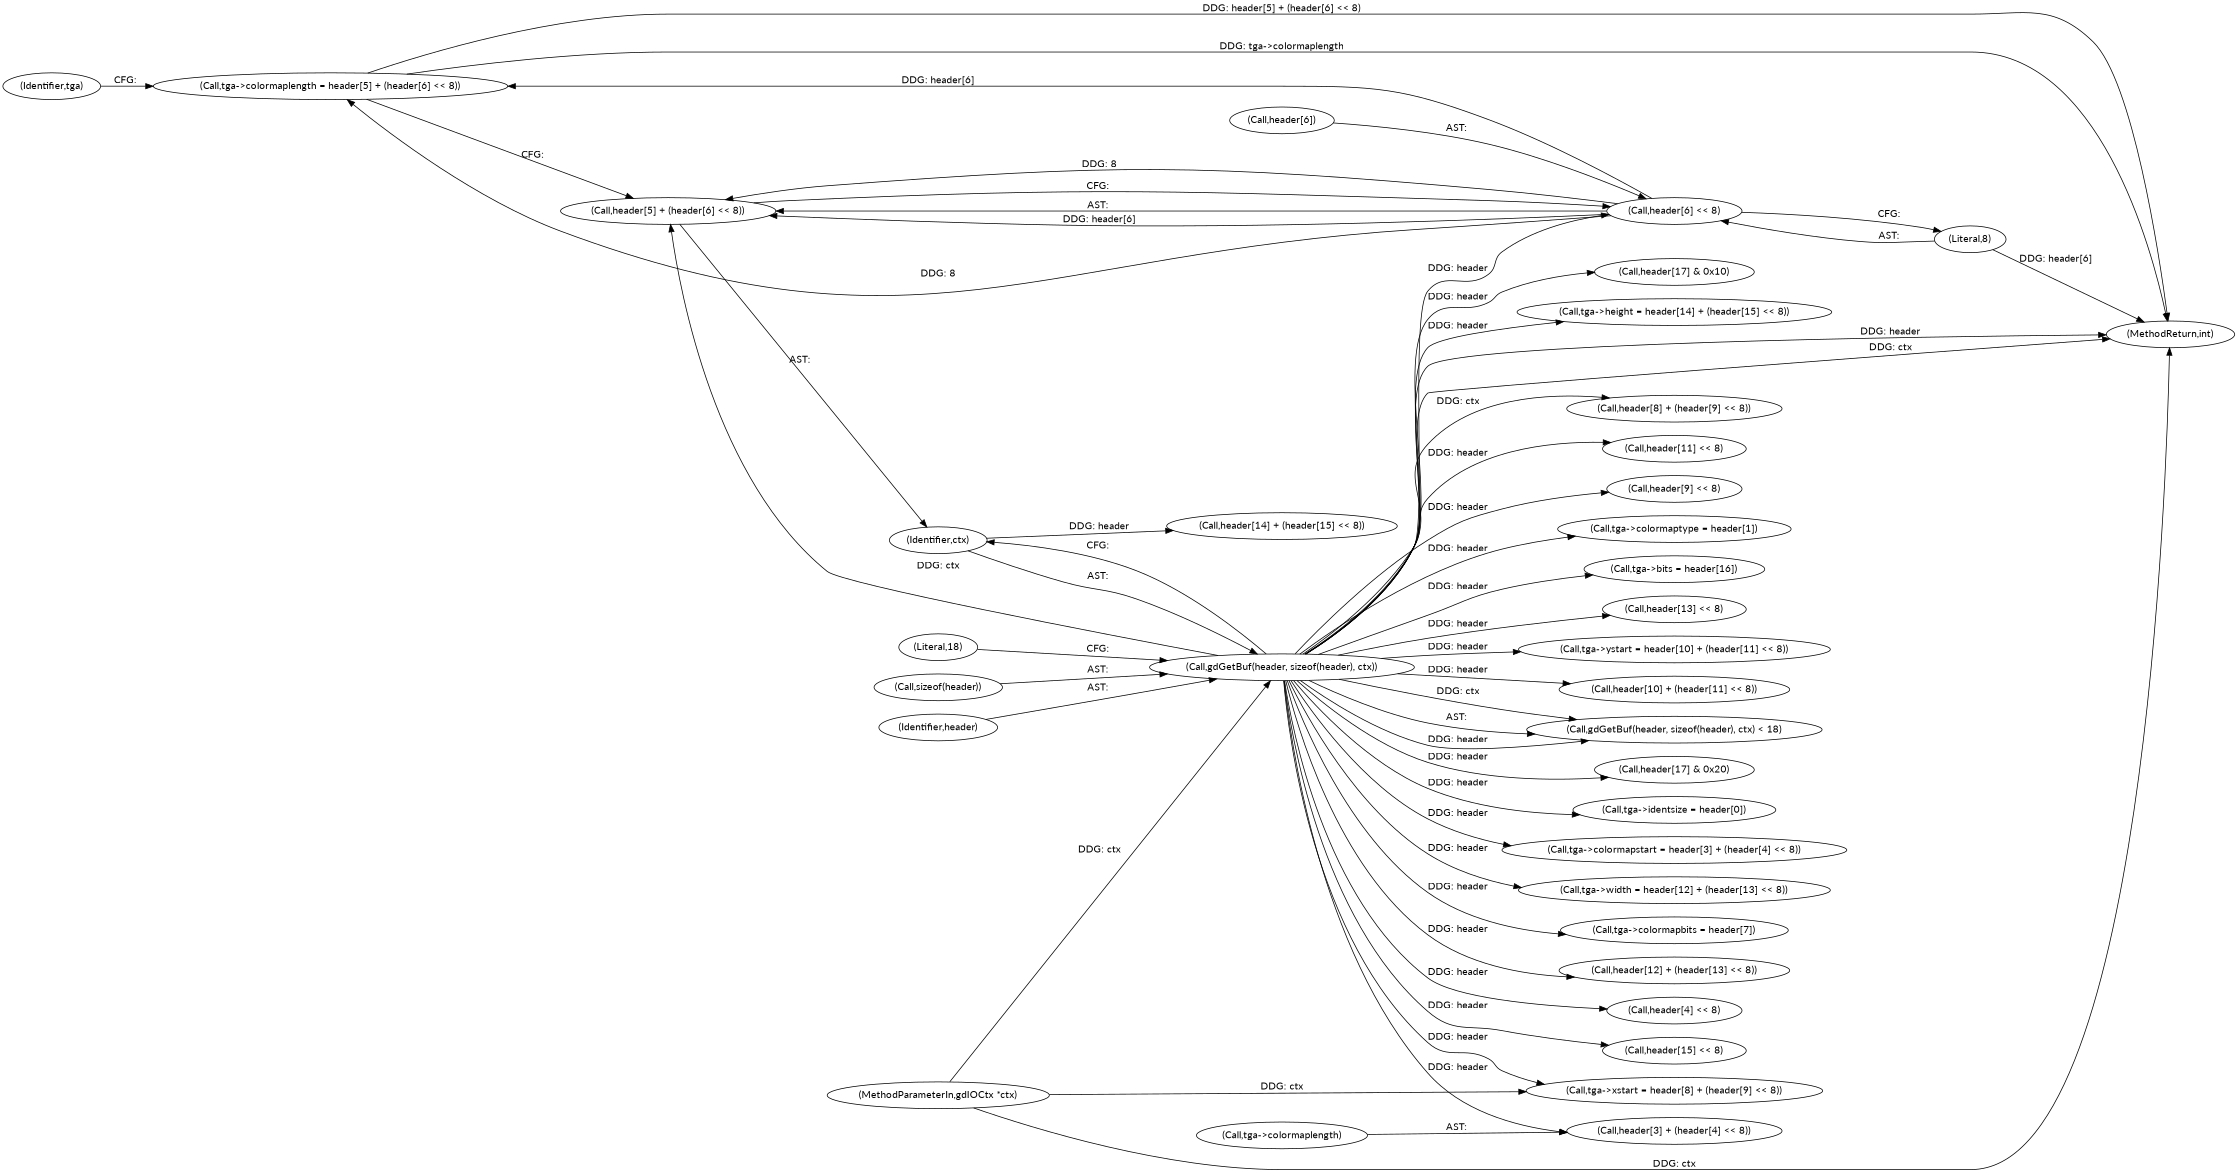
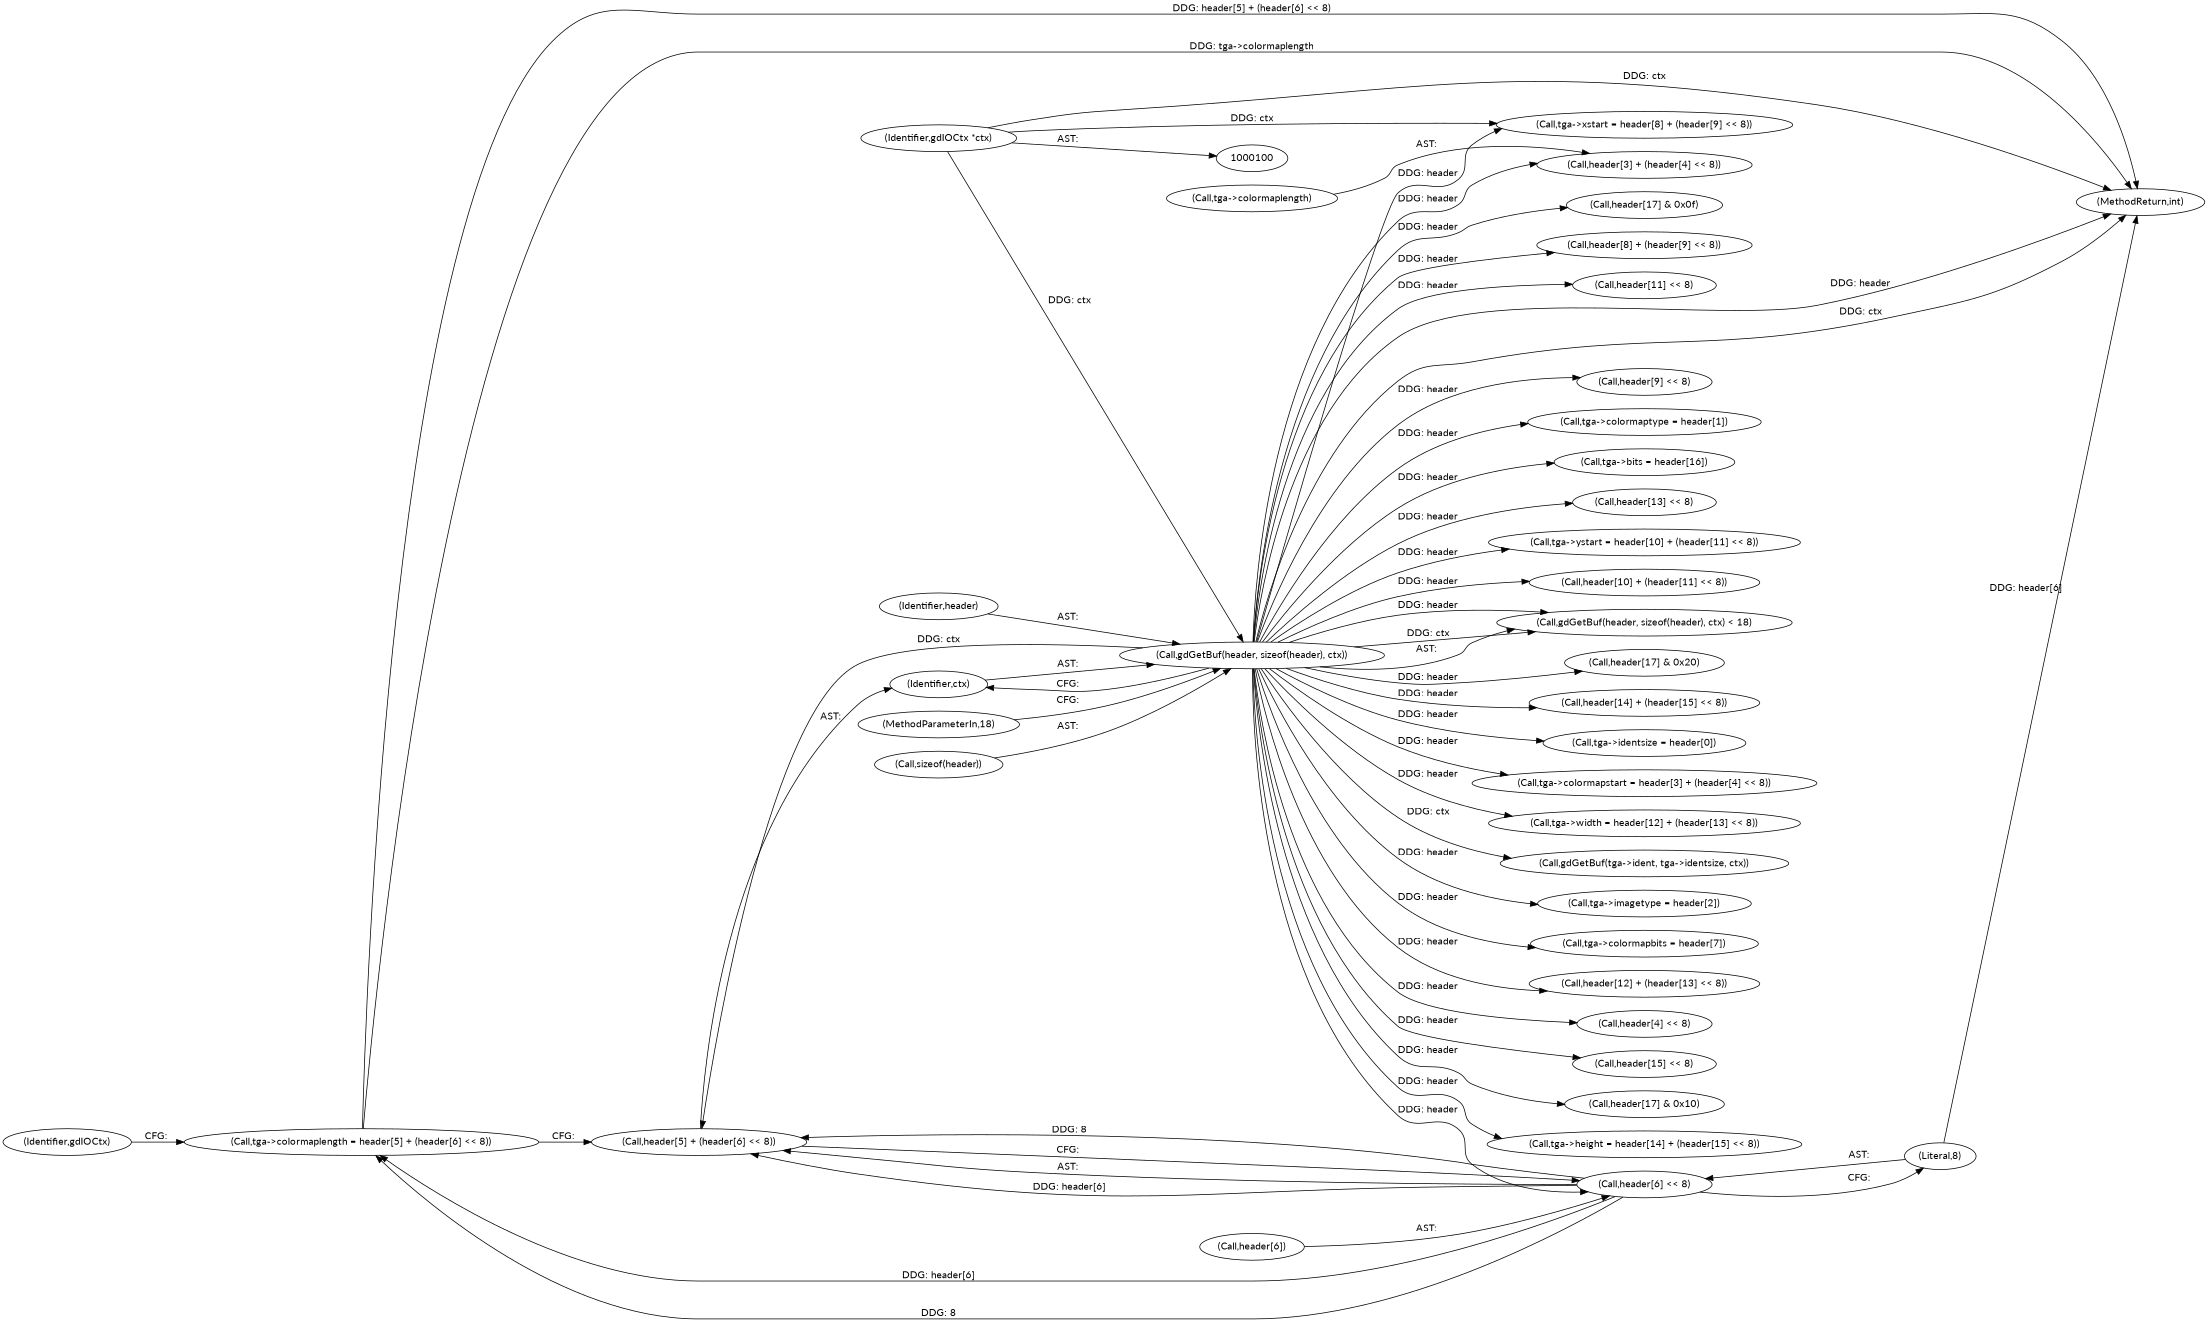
(52, 86) -> (67, 1142)
none -> (1252, 158)
none -> (1644, 205)
(1458, 402) -> (1428, 259)
(1076, 535) -> (1406, 700)
(938, 647) -> (939, 724)
none -> (1644, 863)
none -> (1644, 904)
(938, 1095) -> (939, 138)
